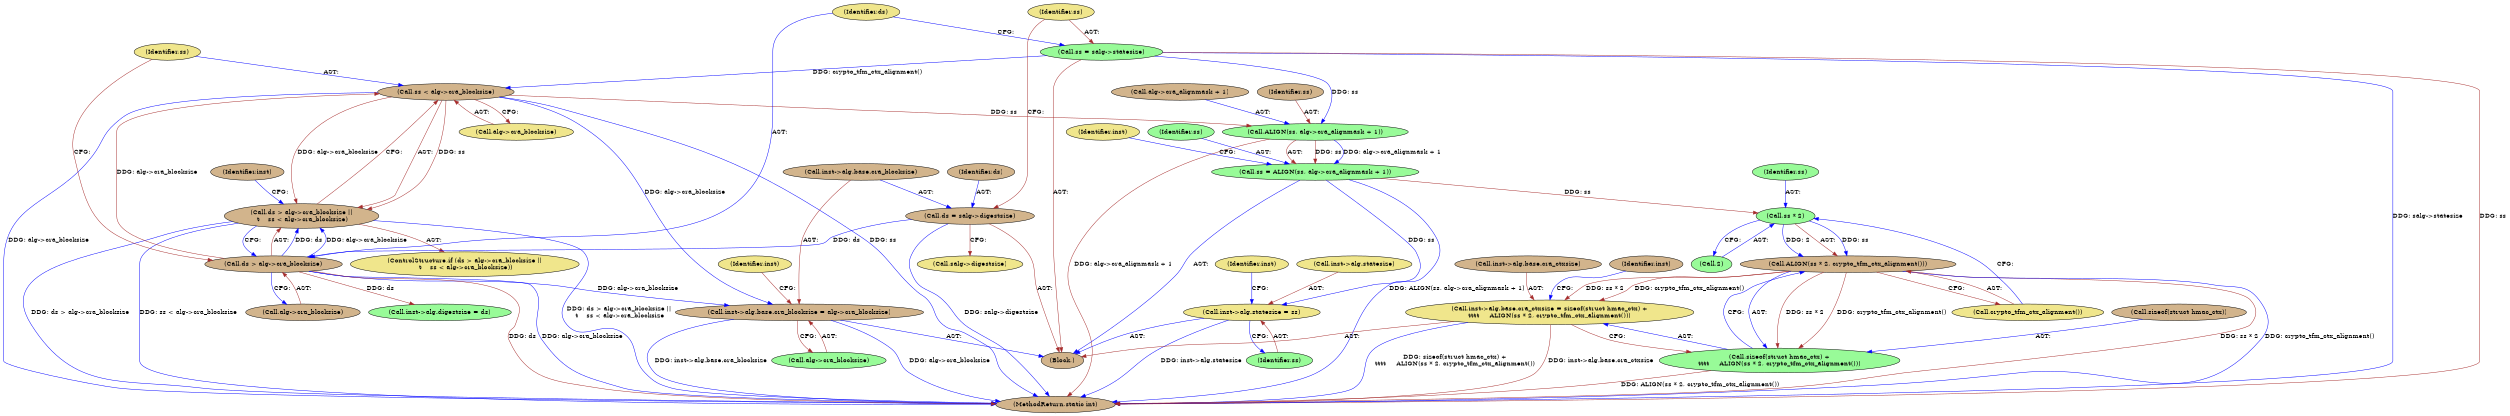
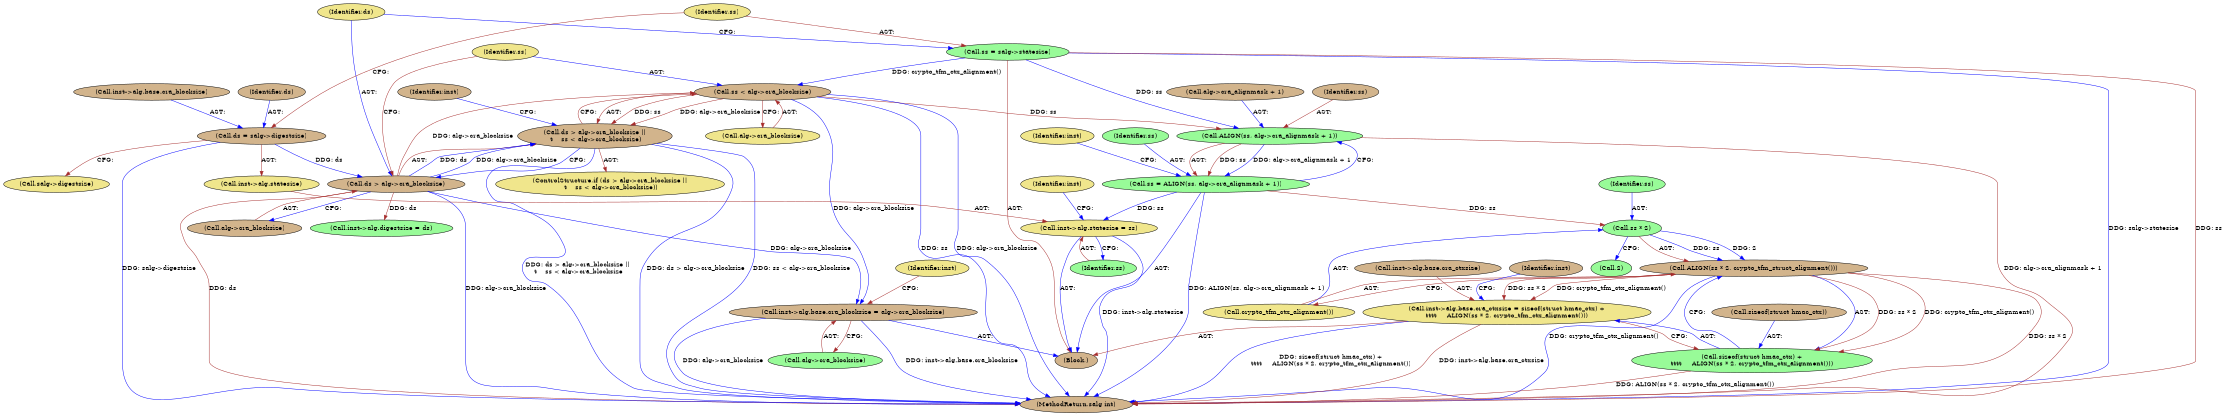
none -> (1342, 171)
(806, 231) -> none
(1746, 242) -> none
(1848, 264) -> (1754, 268)
(2006, 264) -> (1342, 268)
(1035, 277) -> (262, 158)
(1056, 405) -> (1076, 405)
